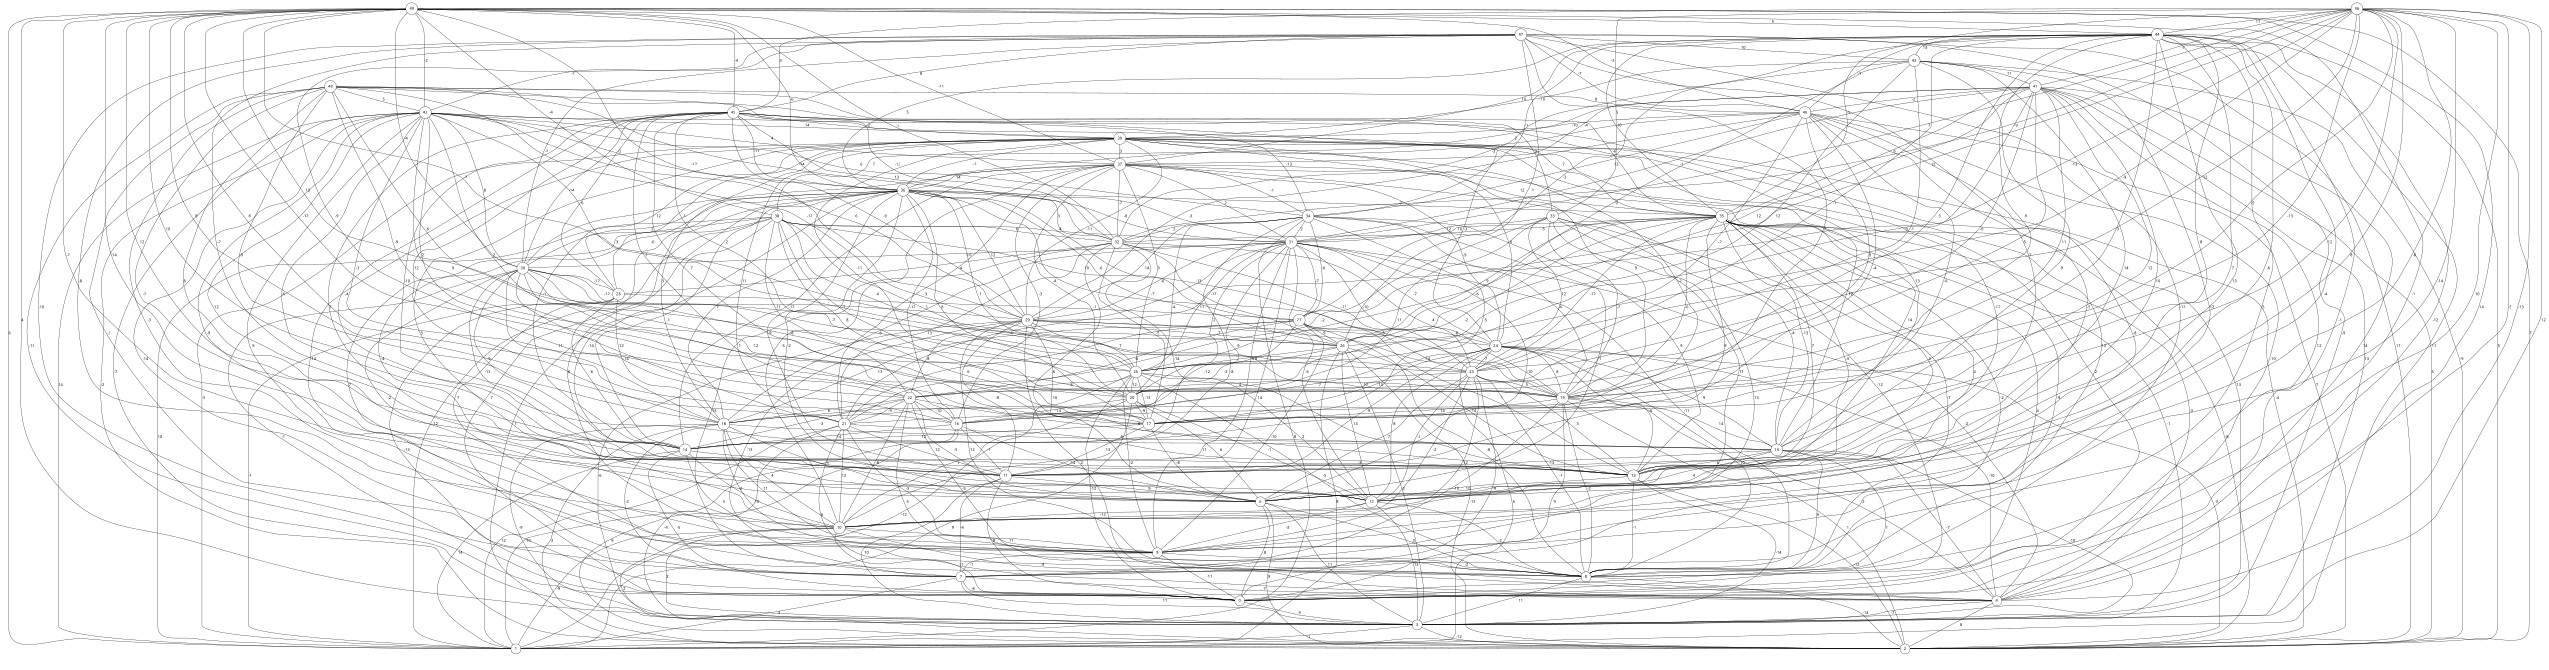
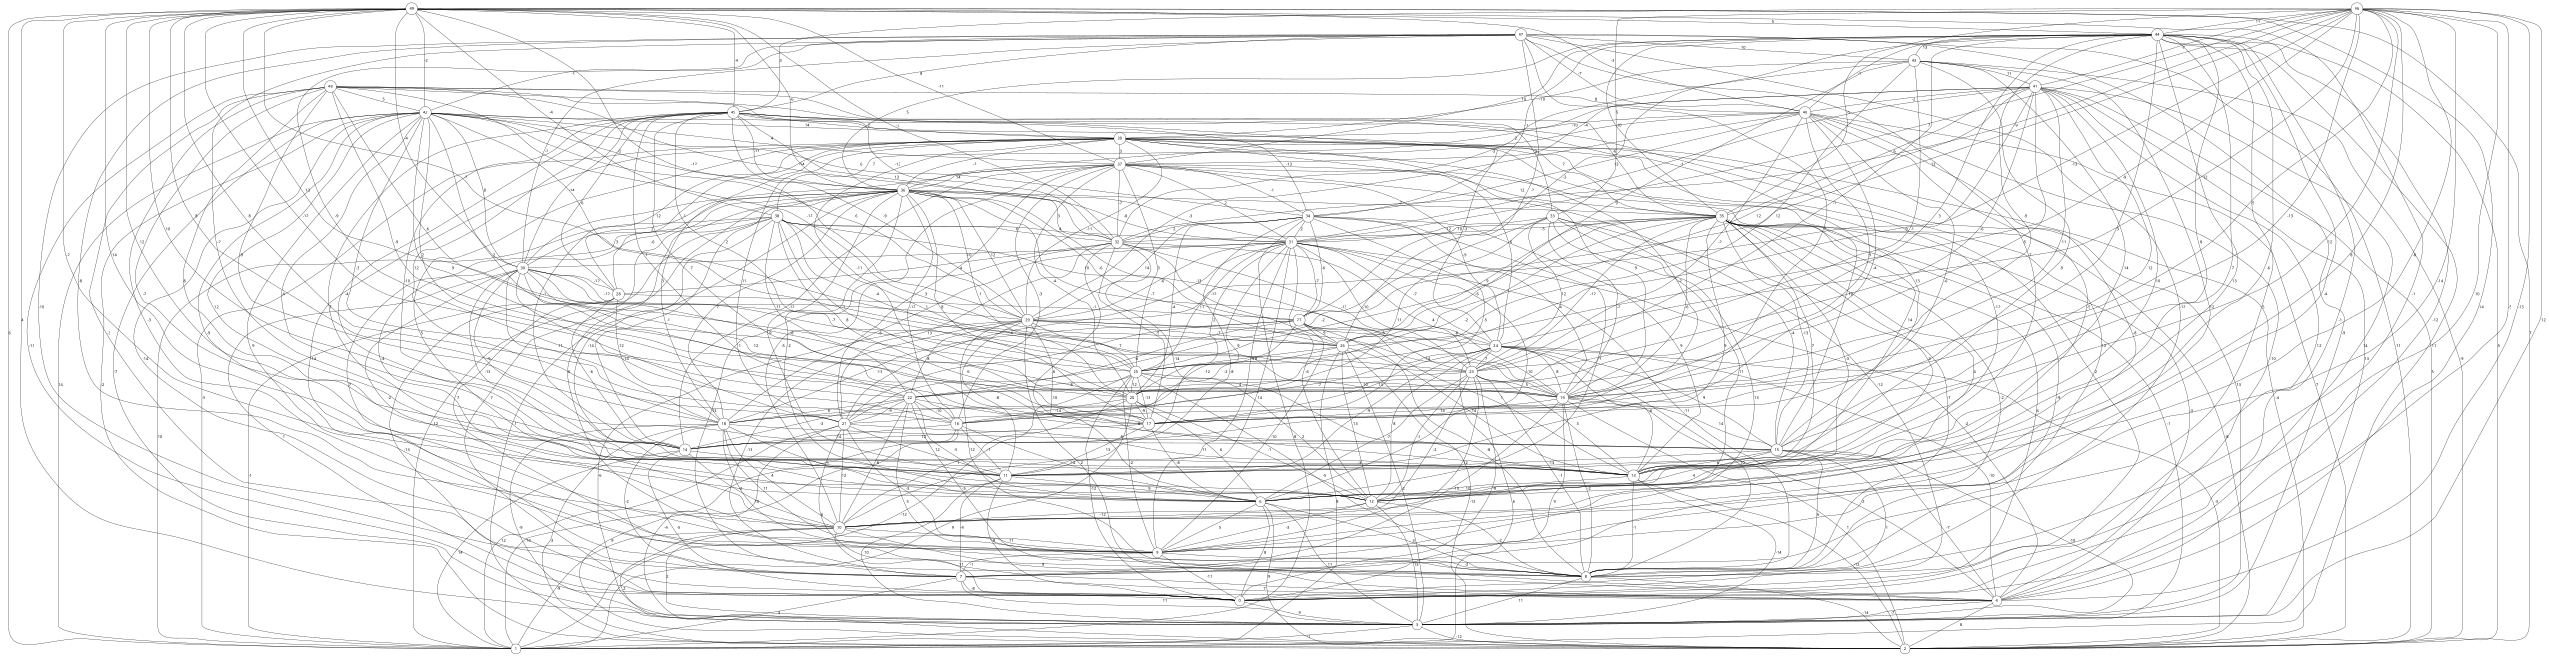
(902, 540) -> (1209, 527)
